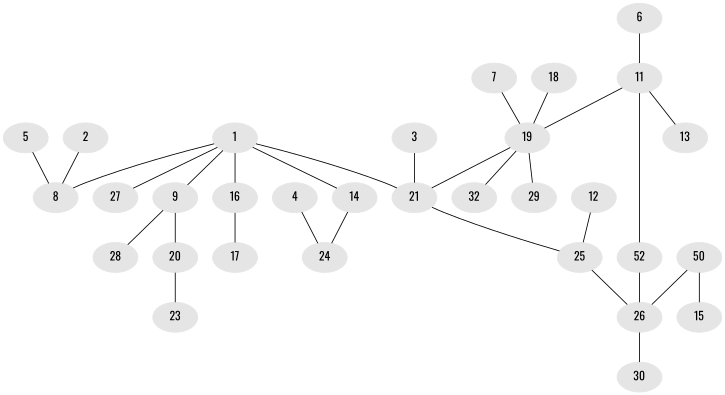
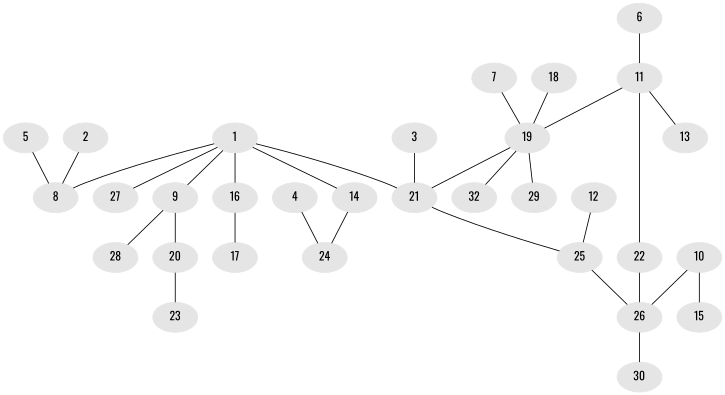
(640, 257) -> (640, 257)
(699, 257) -> (699, 257)
